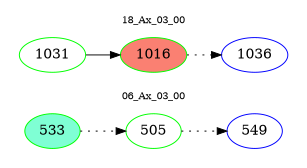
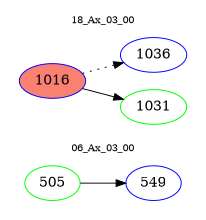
(98, 55) -> (98, 93)
(154, 55) -> (52, 81)
(52, 131) -> none
(199, 131) -> (98, 183)
